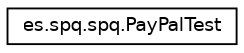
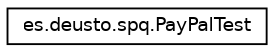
(122, 26) -> (137, 26)
